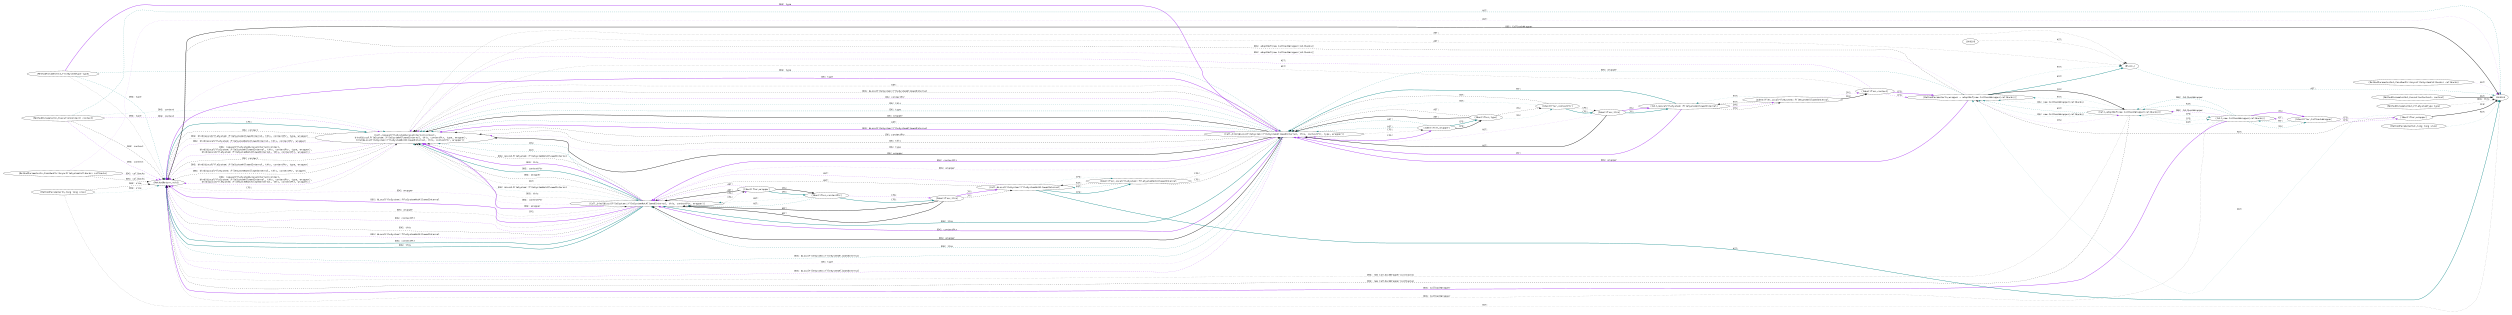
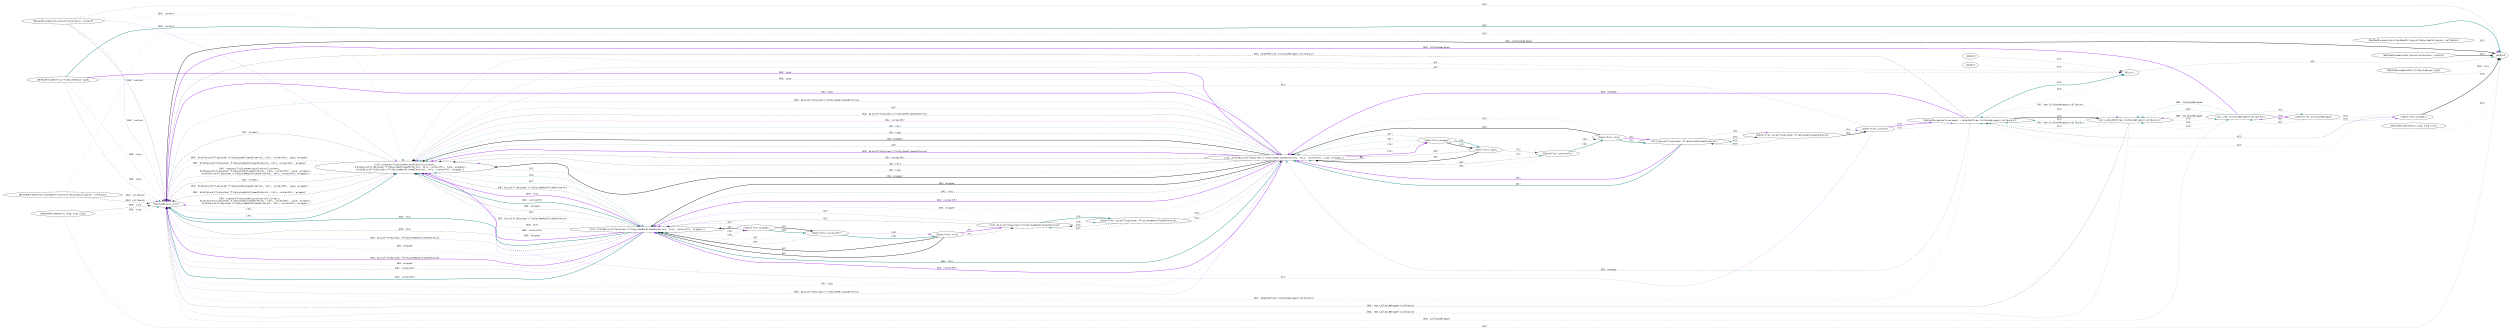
none -> (1970, 65)
(1834, 263) -> (1283, 28)
